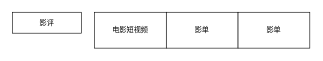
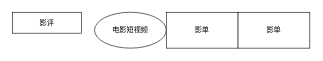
(131, 30) -> (131, 30)
